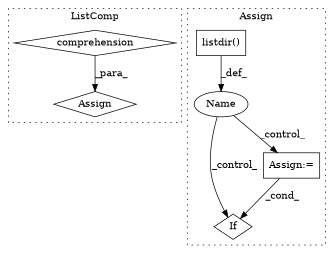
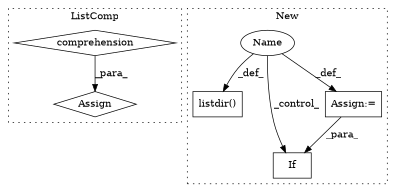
(256, 17) -> (287, 17)
(221, 70) -> (238, 68)
(282, 135) -> (328, 74)
(282, 196) -> (342, 135)
(233, 227) -> (292, 165)
